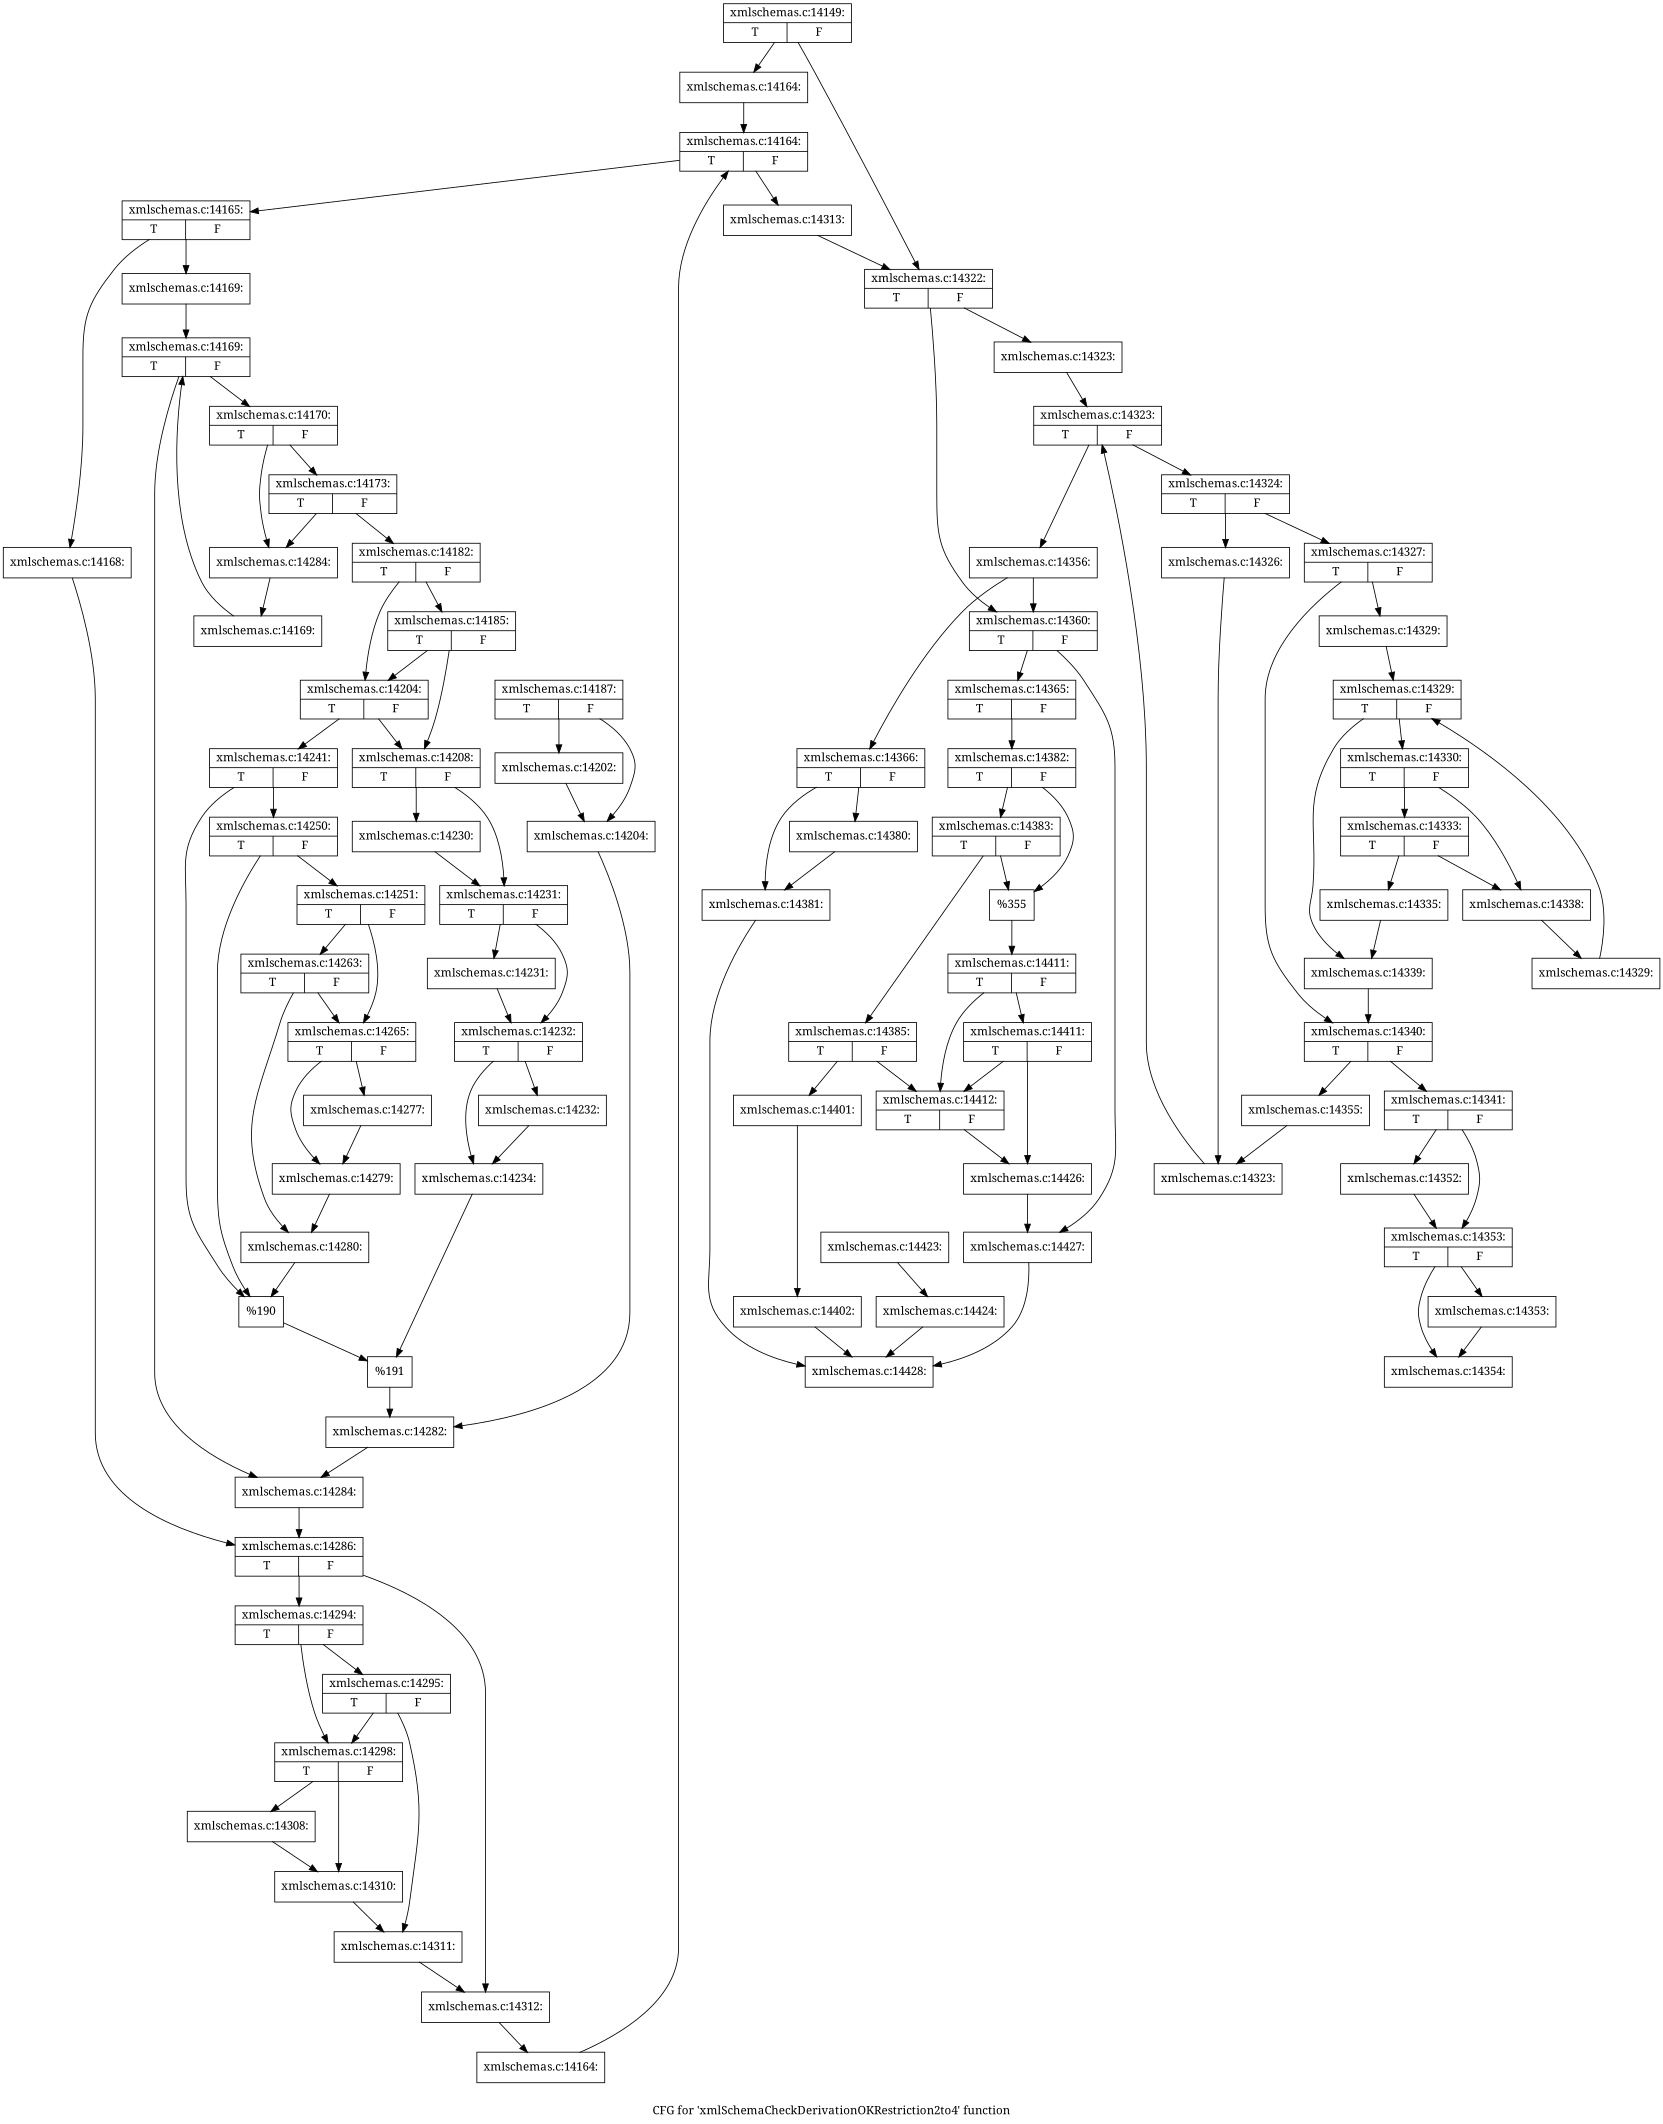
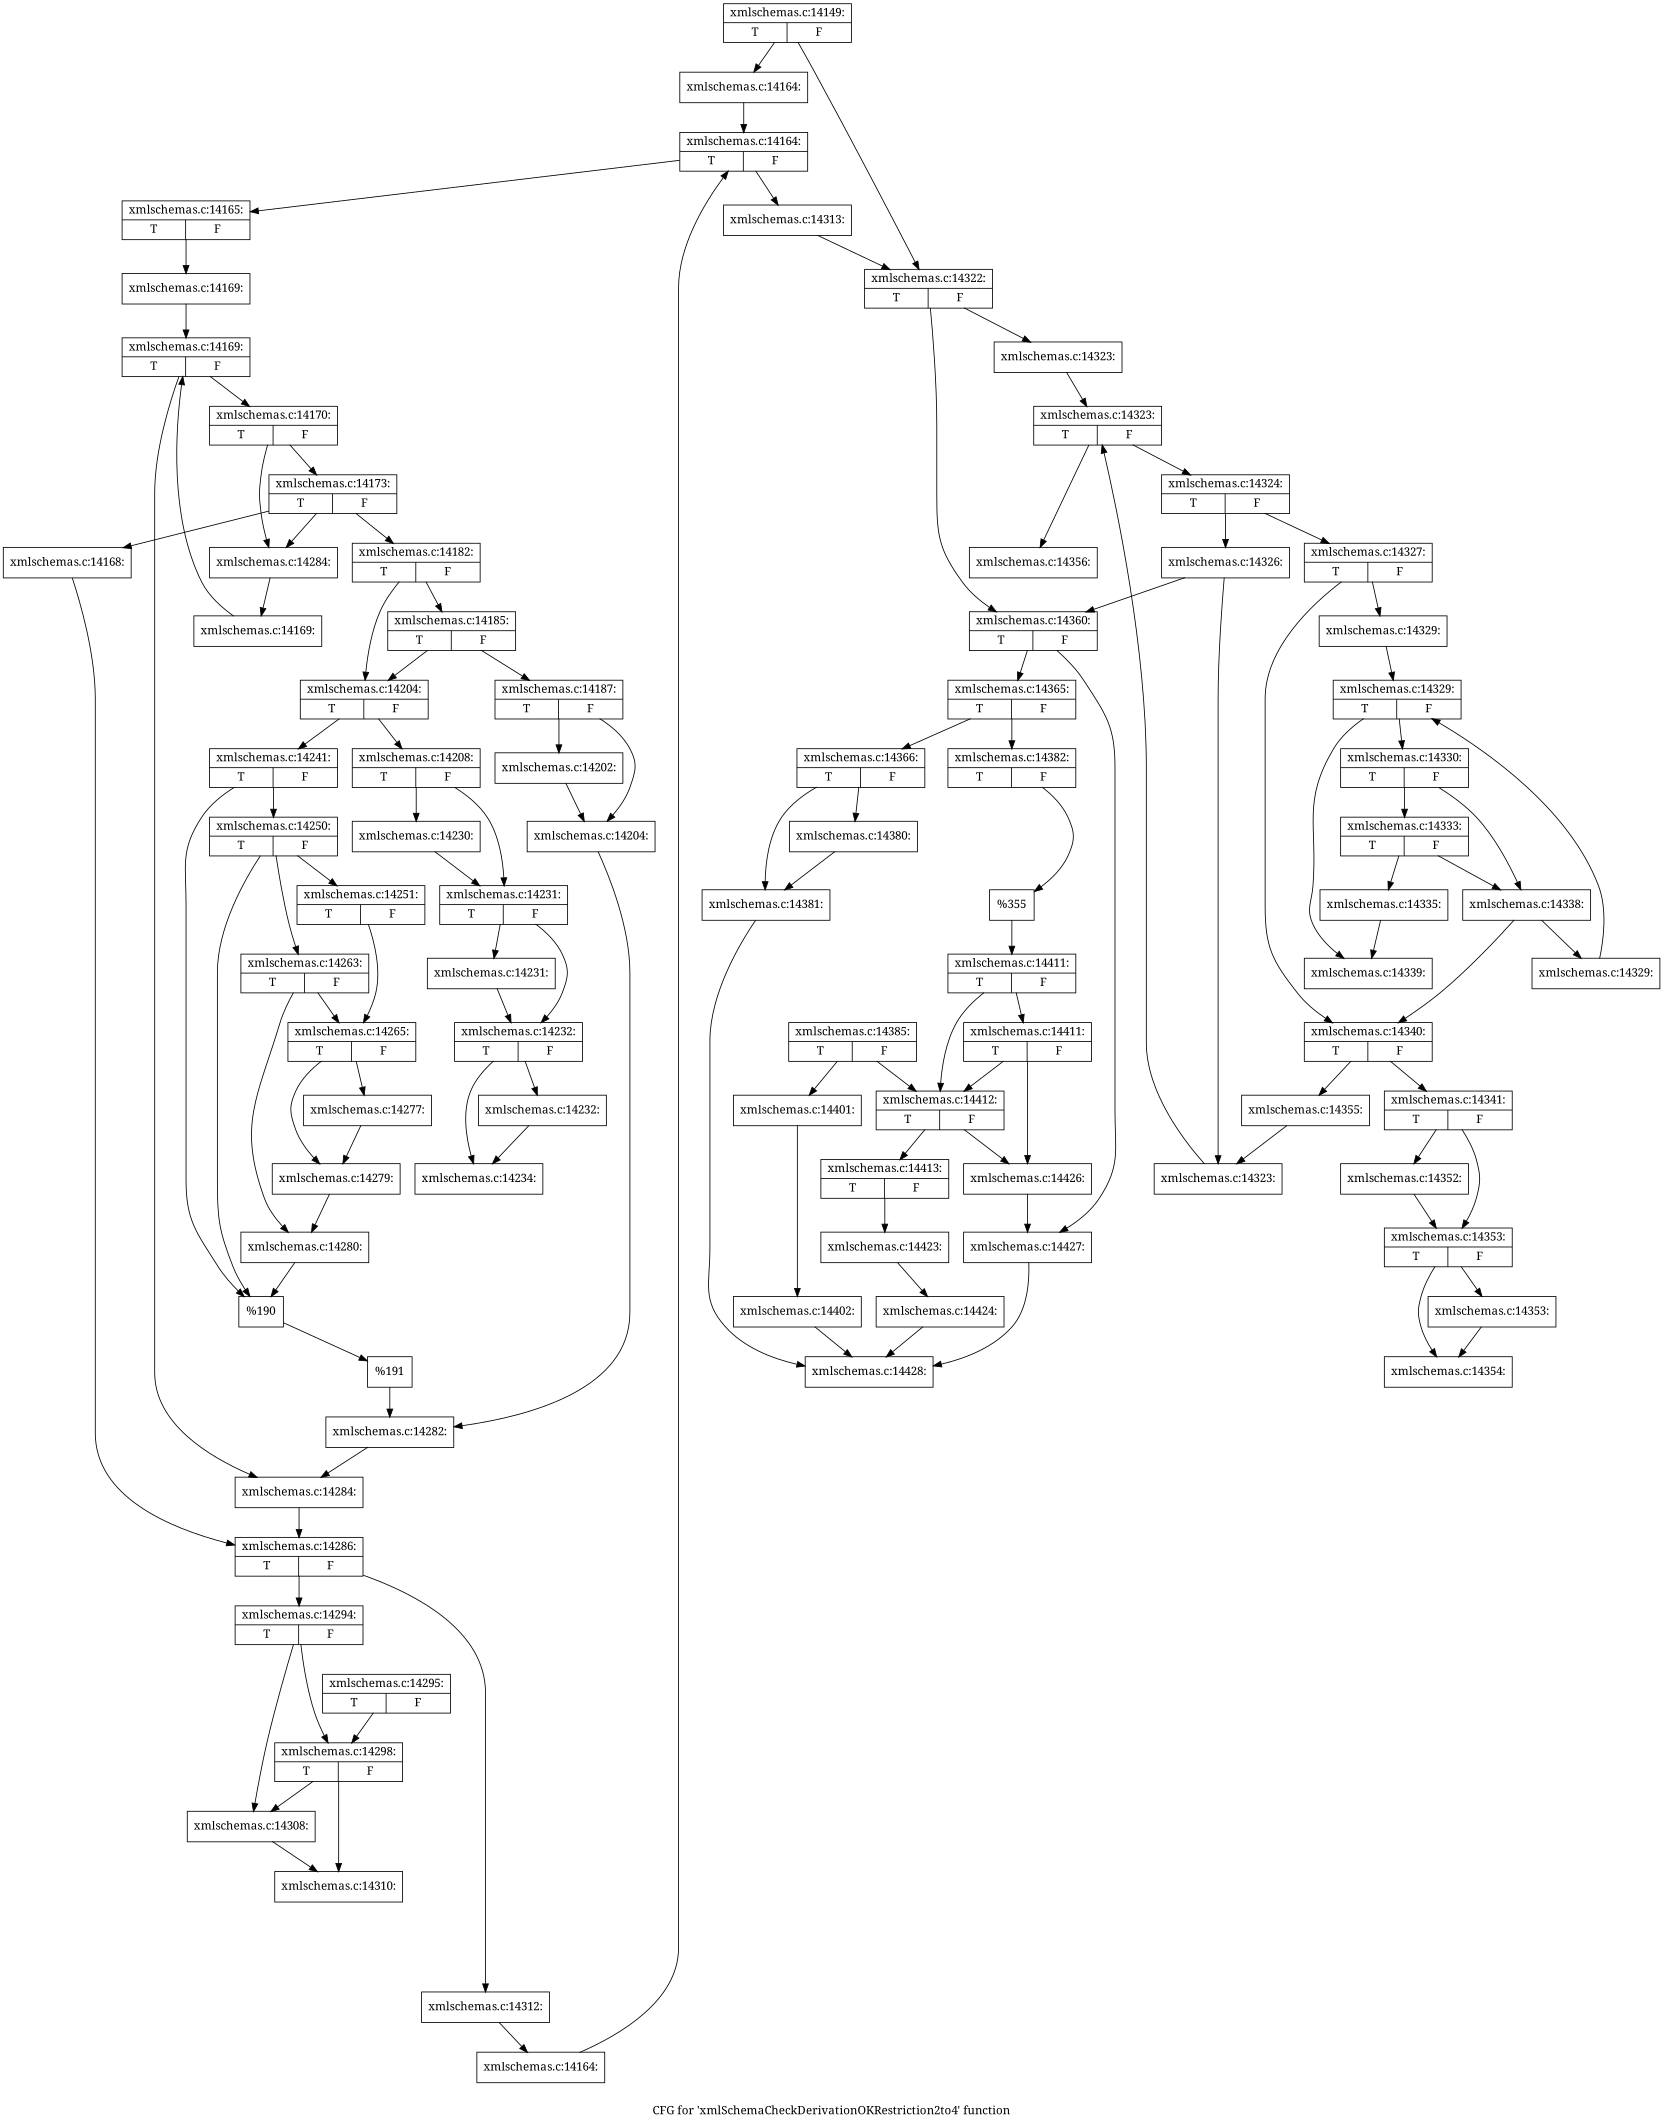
(83, 377) -> (200, 528)
(1033, 591) -> (1139, 593)
(930, 650) -> (940, 732)
(441, 696) -> (502, 663)
(996, 837) -> none
(336, 936) -> (284, 901)
(1368, 1002) -> (1463, 973)
none -> (885, 1179)
(436, 1272) -> none
(340, 1657) -> (272, 1723)
(398, 1947) -> none
